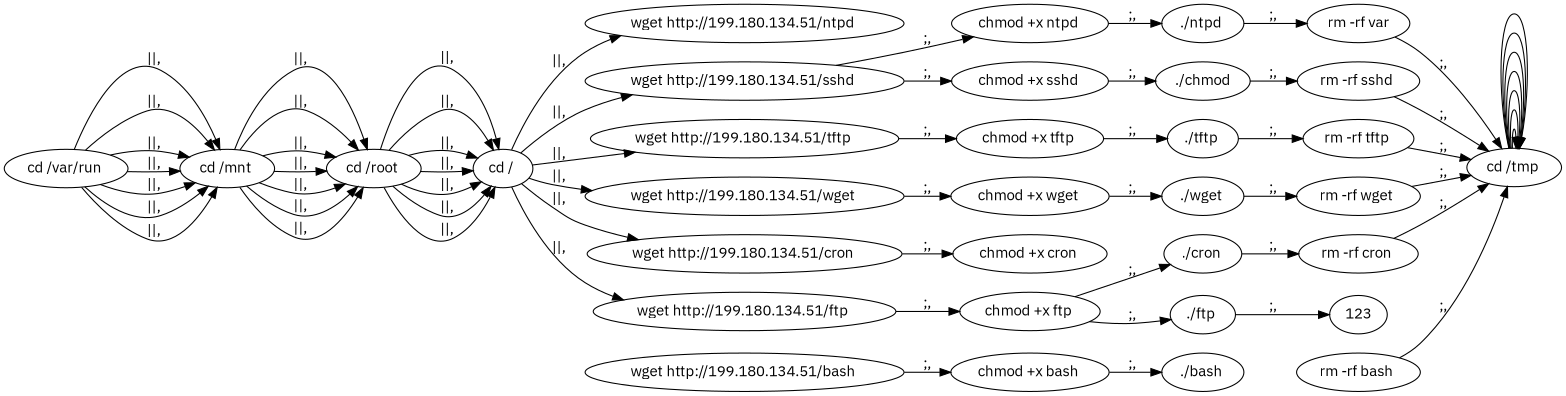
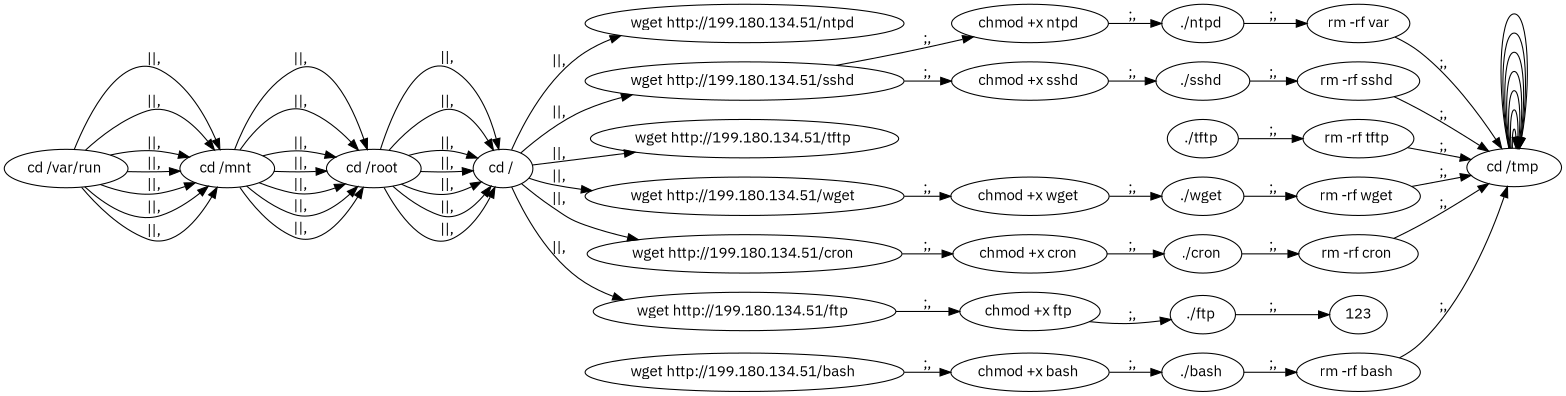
(1203, 81) -> (1203, 81)
(1030, 139) -> none
(1118, 282) -> (1130, 254)
none -> (1265, 372)
